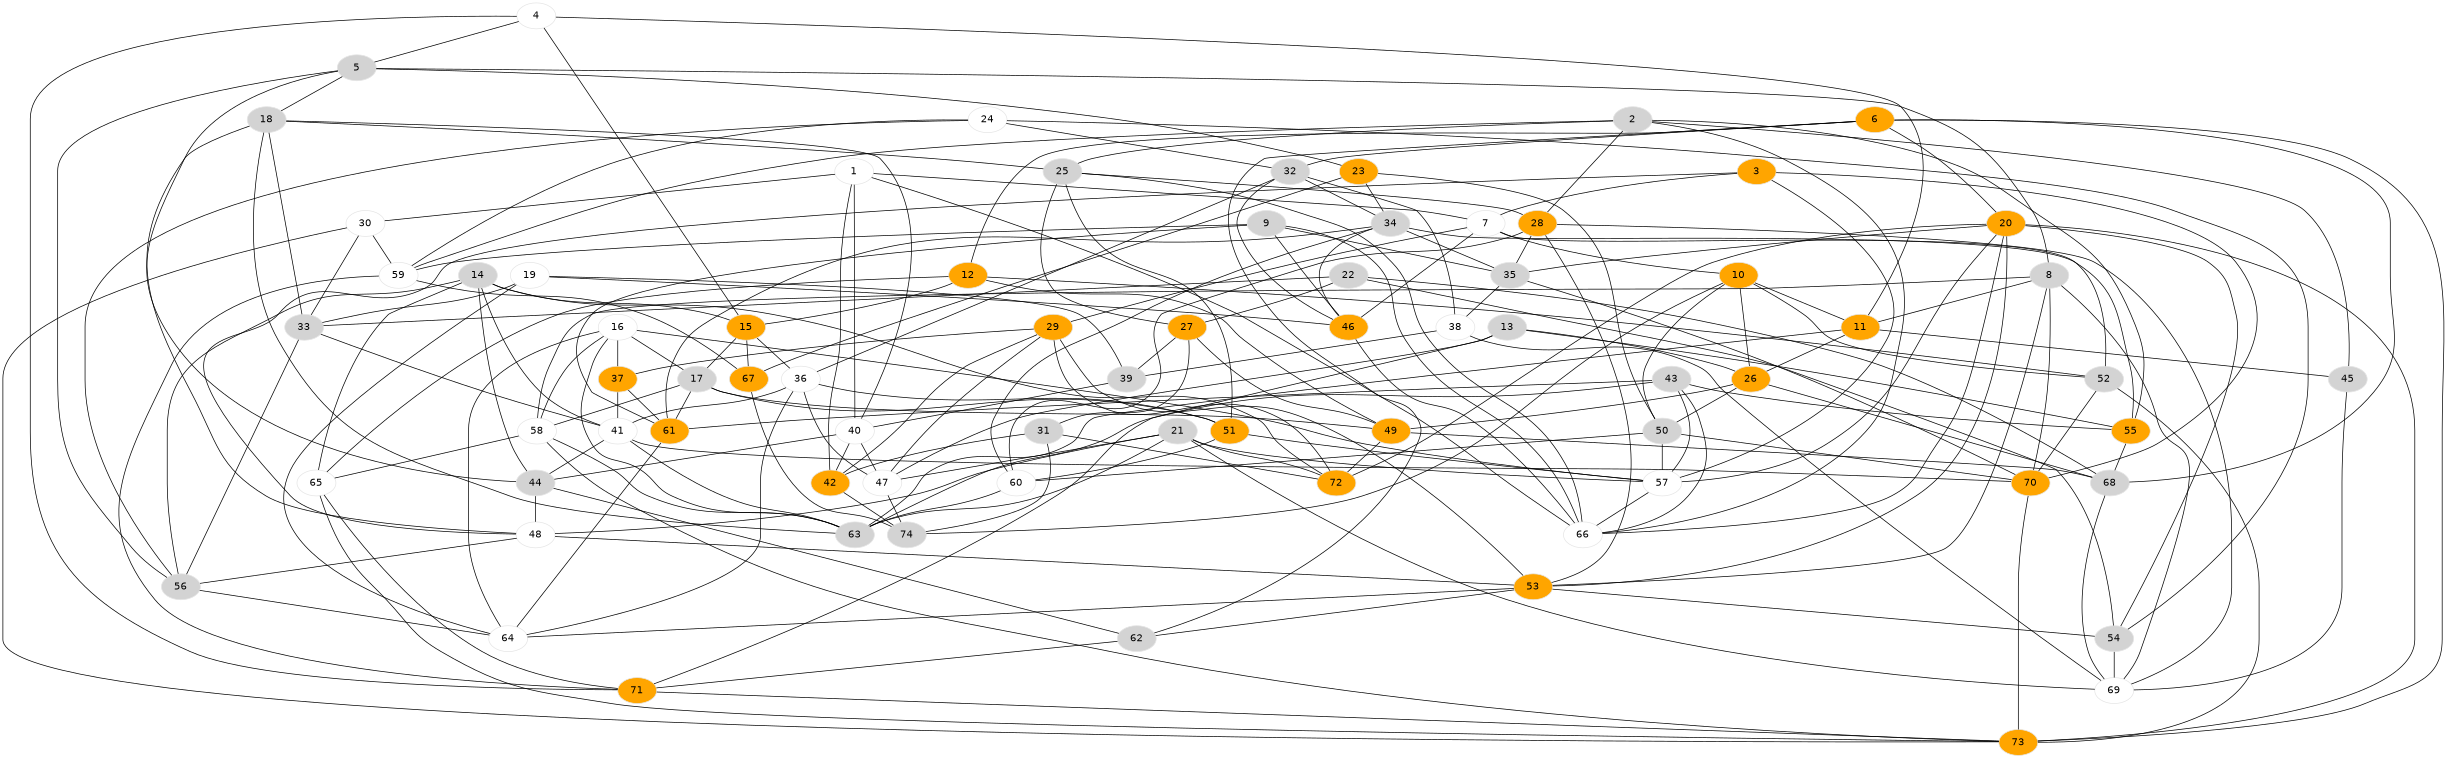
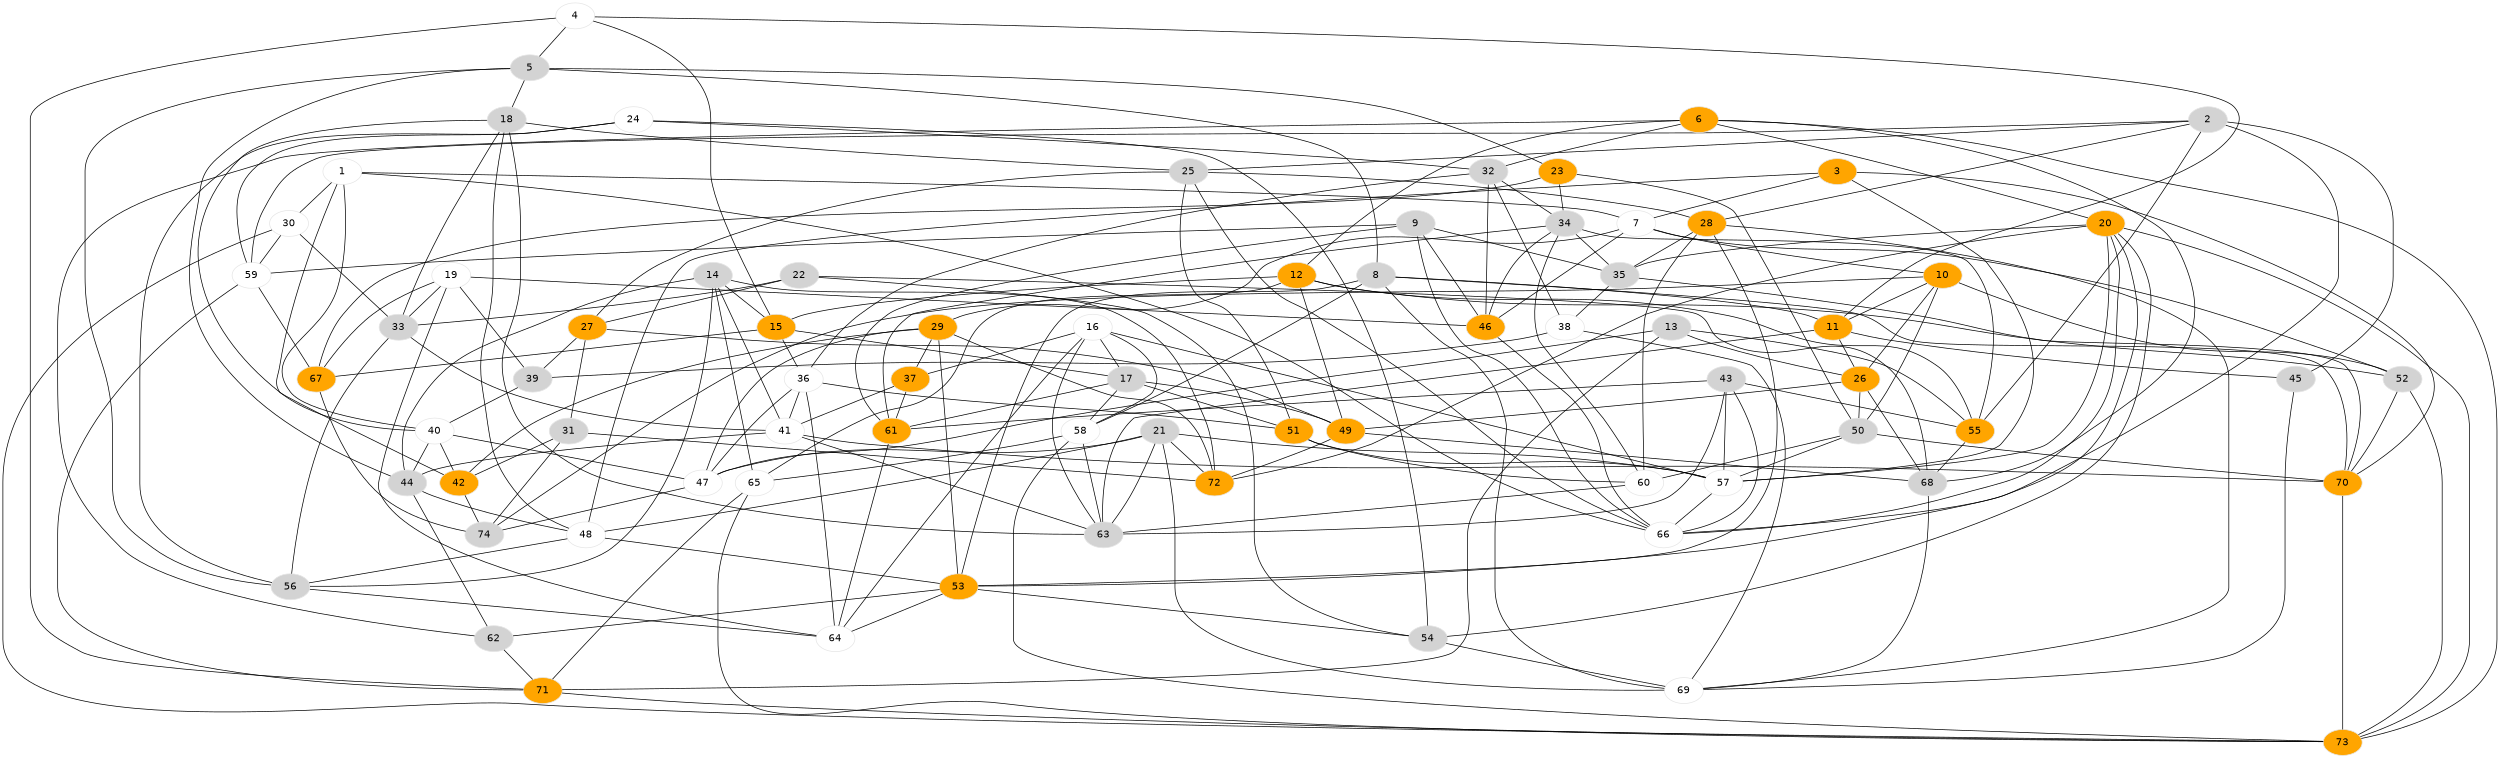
none -> (1713, 313)
none -> (372, 315)
